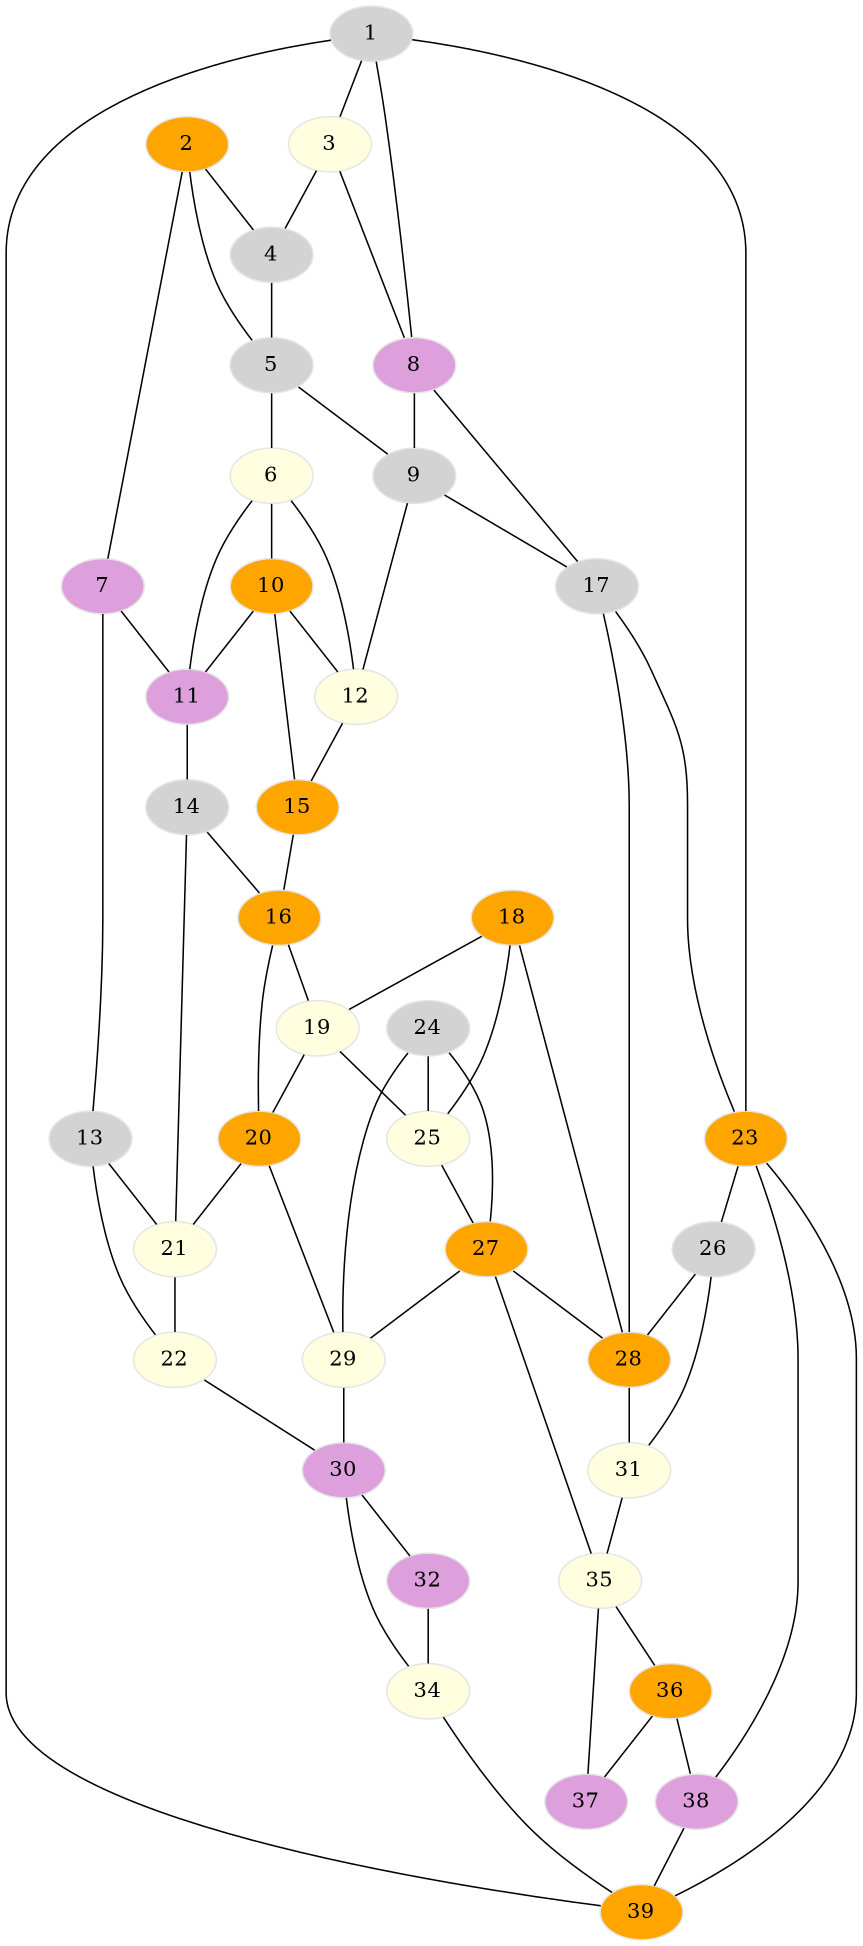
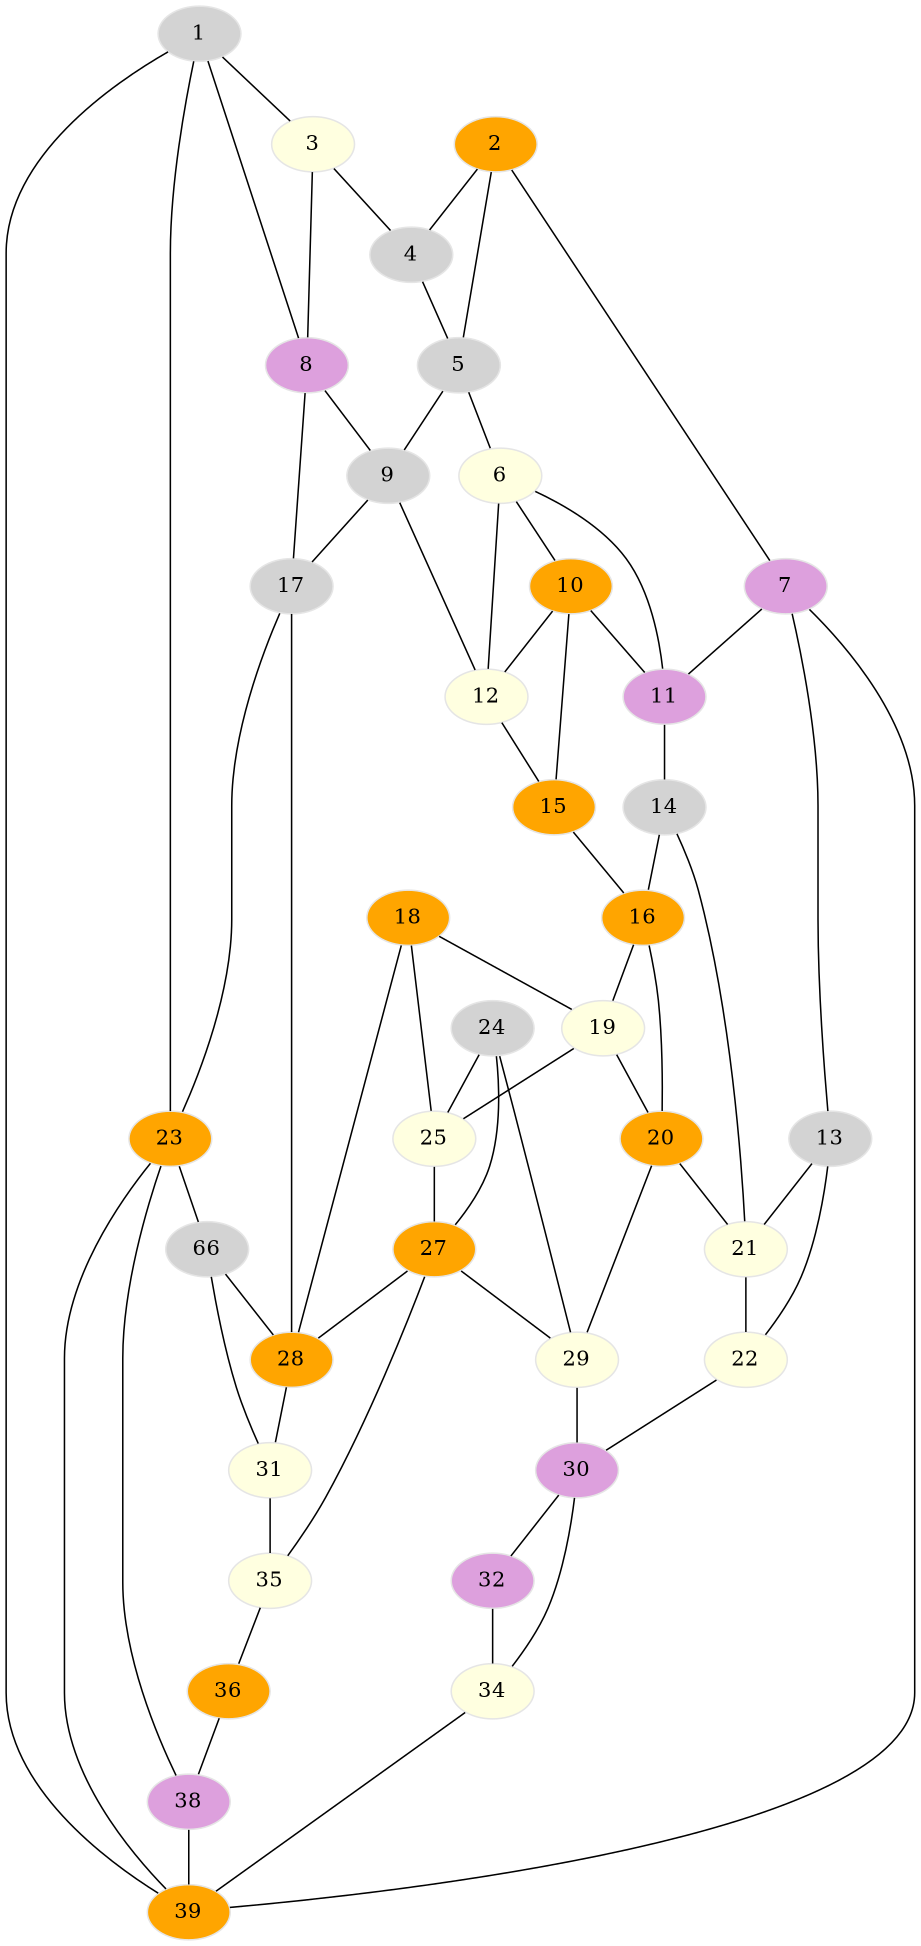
(714, 1249) -> (207, 1249)
none -> (915, 1508)
(586, 1802) -> none
